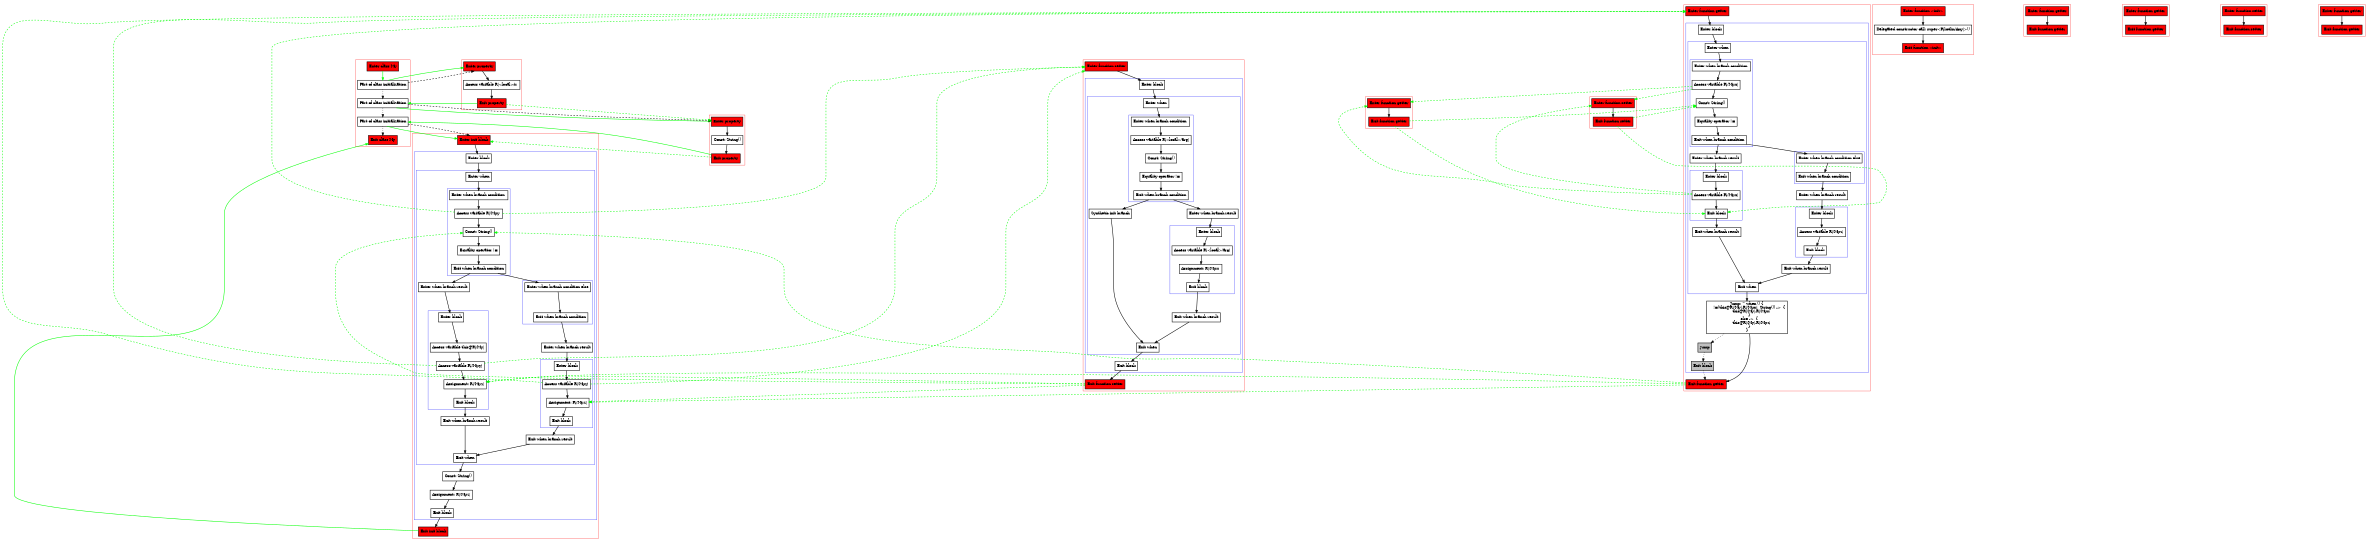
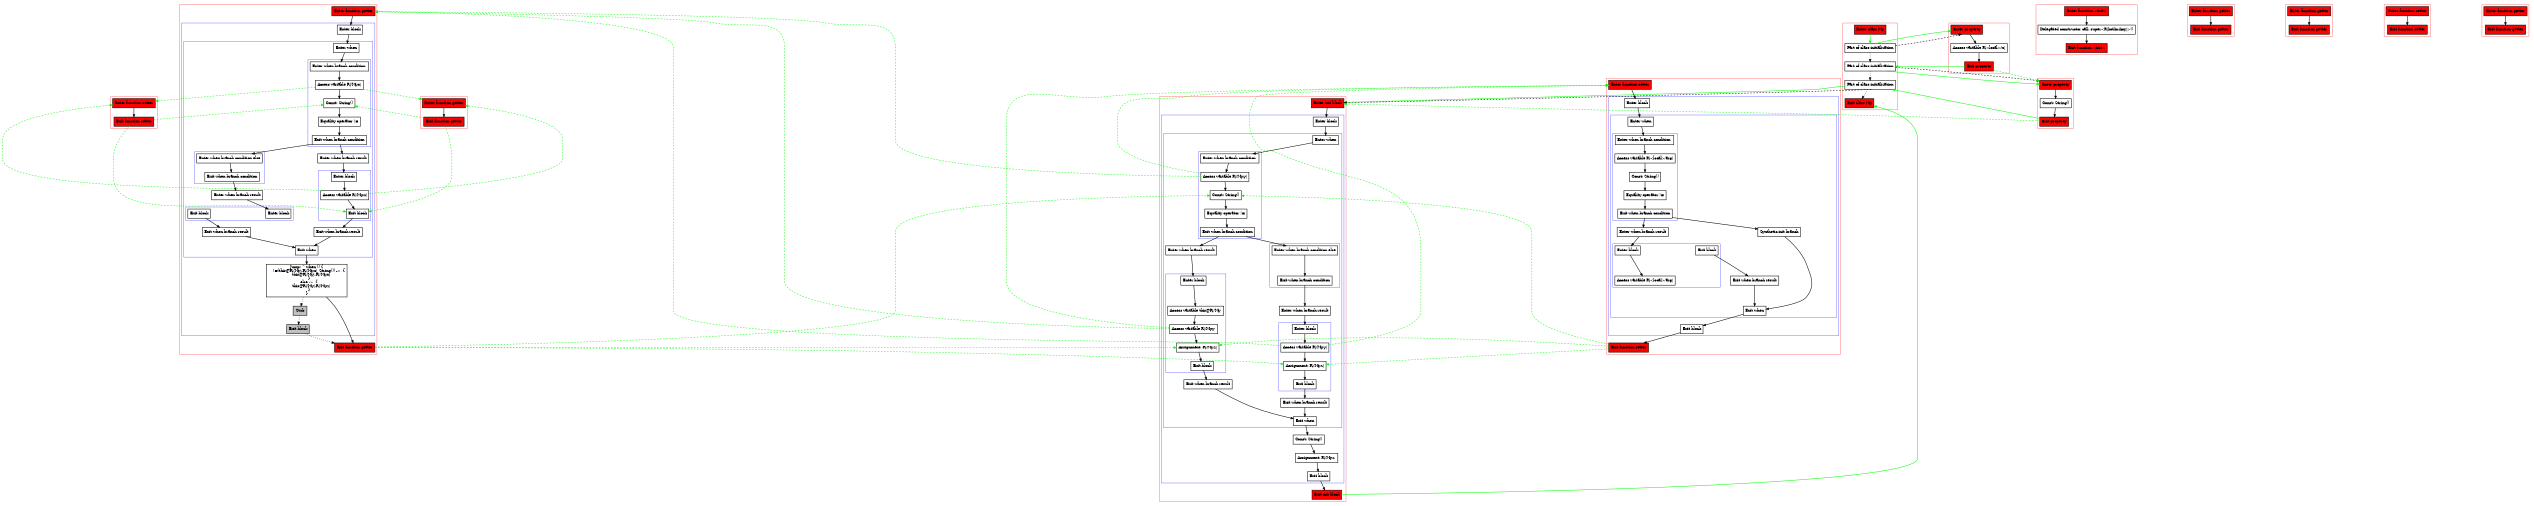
(1822, 232) -> none
(1201, 269) -> none
(1705, 348) -> (300, 311)
